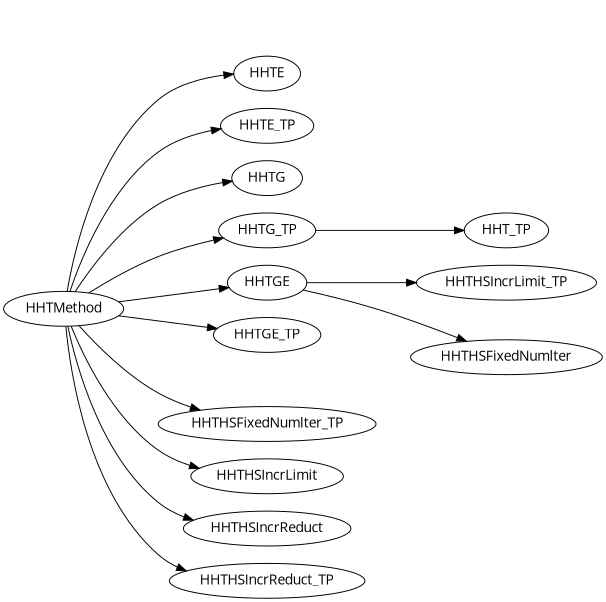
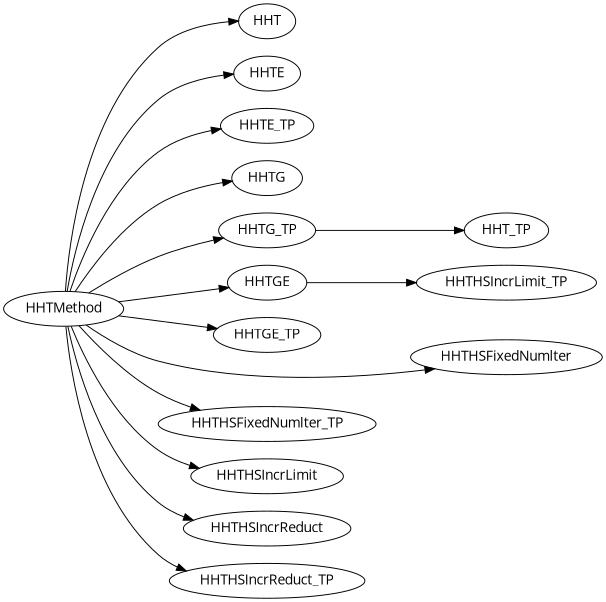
none -> (267, 21)
(381, 310) -> (251, 375)
